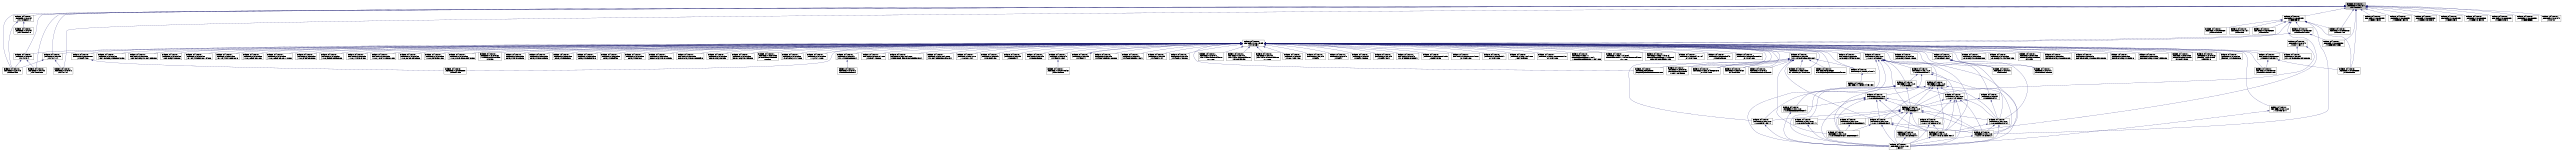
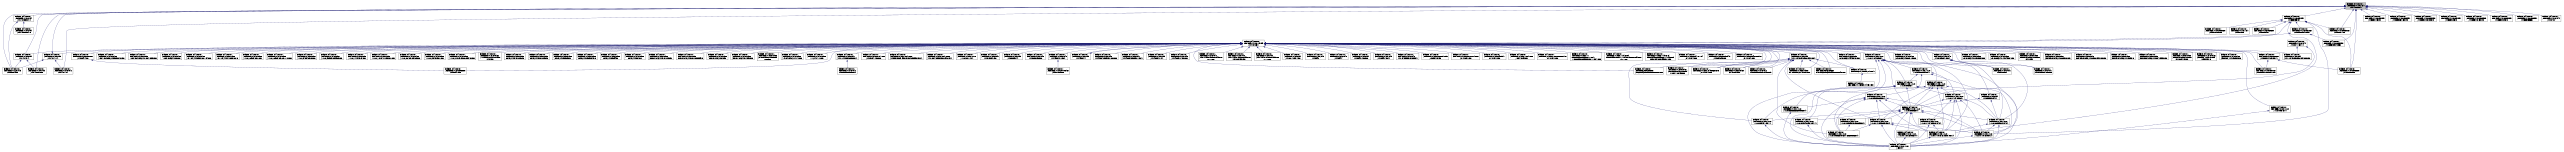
(1184, 7) -> (1185, 7)
